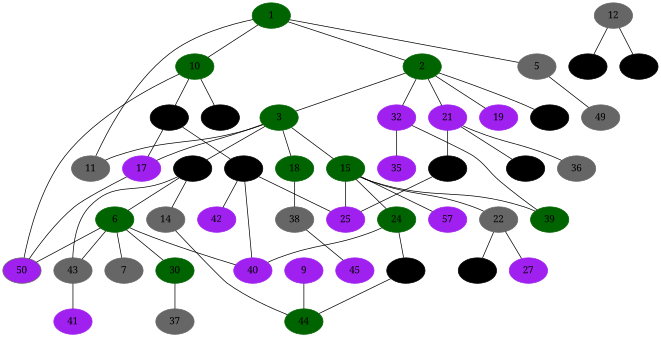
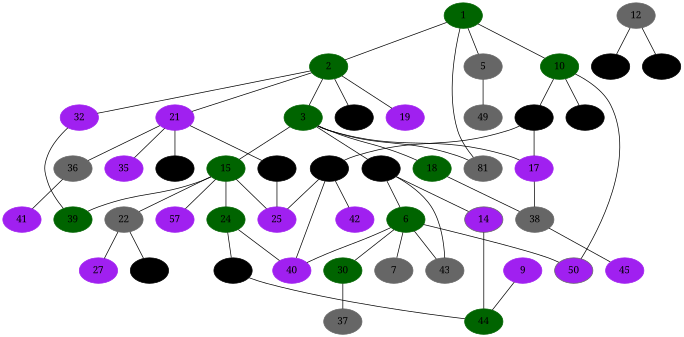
(397, 143) -> (150, 143)
(91, 169) -> (483, 169)
(71, 210) -> (534, 194)
(166, 220) -> (484, 220)
(73, 296) -> (48, 194)
